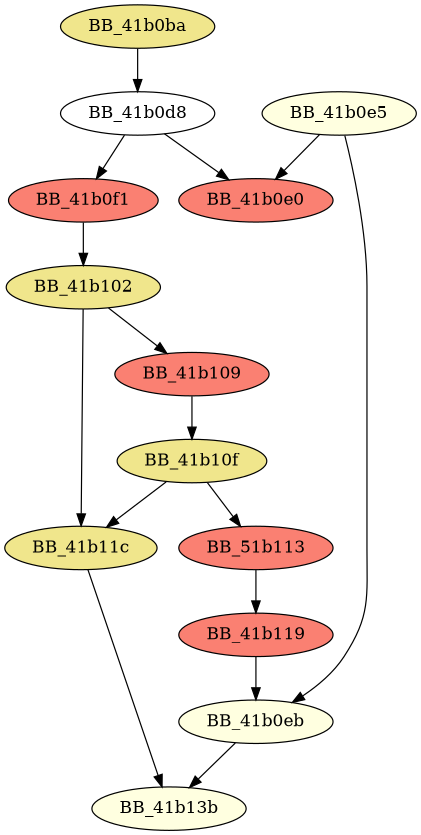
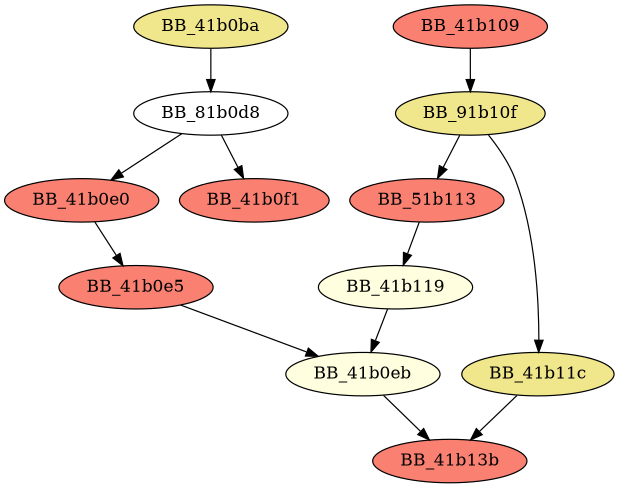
(138, 113) -> (211, 113)
(339, 113) -> (136, 287)
(302, 153) -> (106, 239)
(83, 287) -> none
(192, 461) -> (470, 113)
(256, 635) -> (396, 287)
(169, 809) -> (450, 461)
